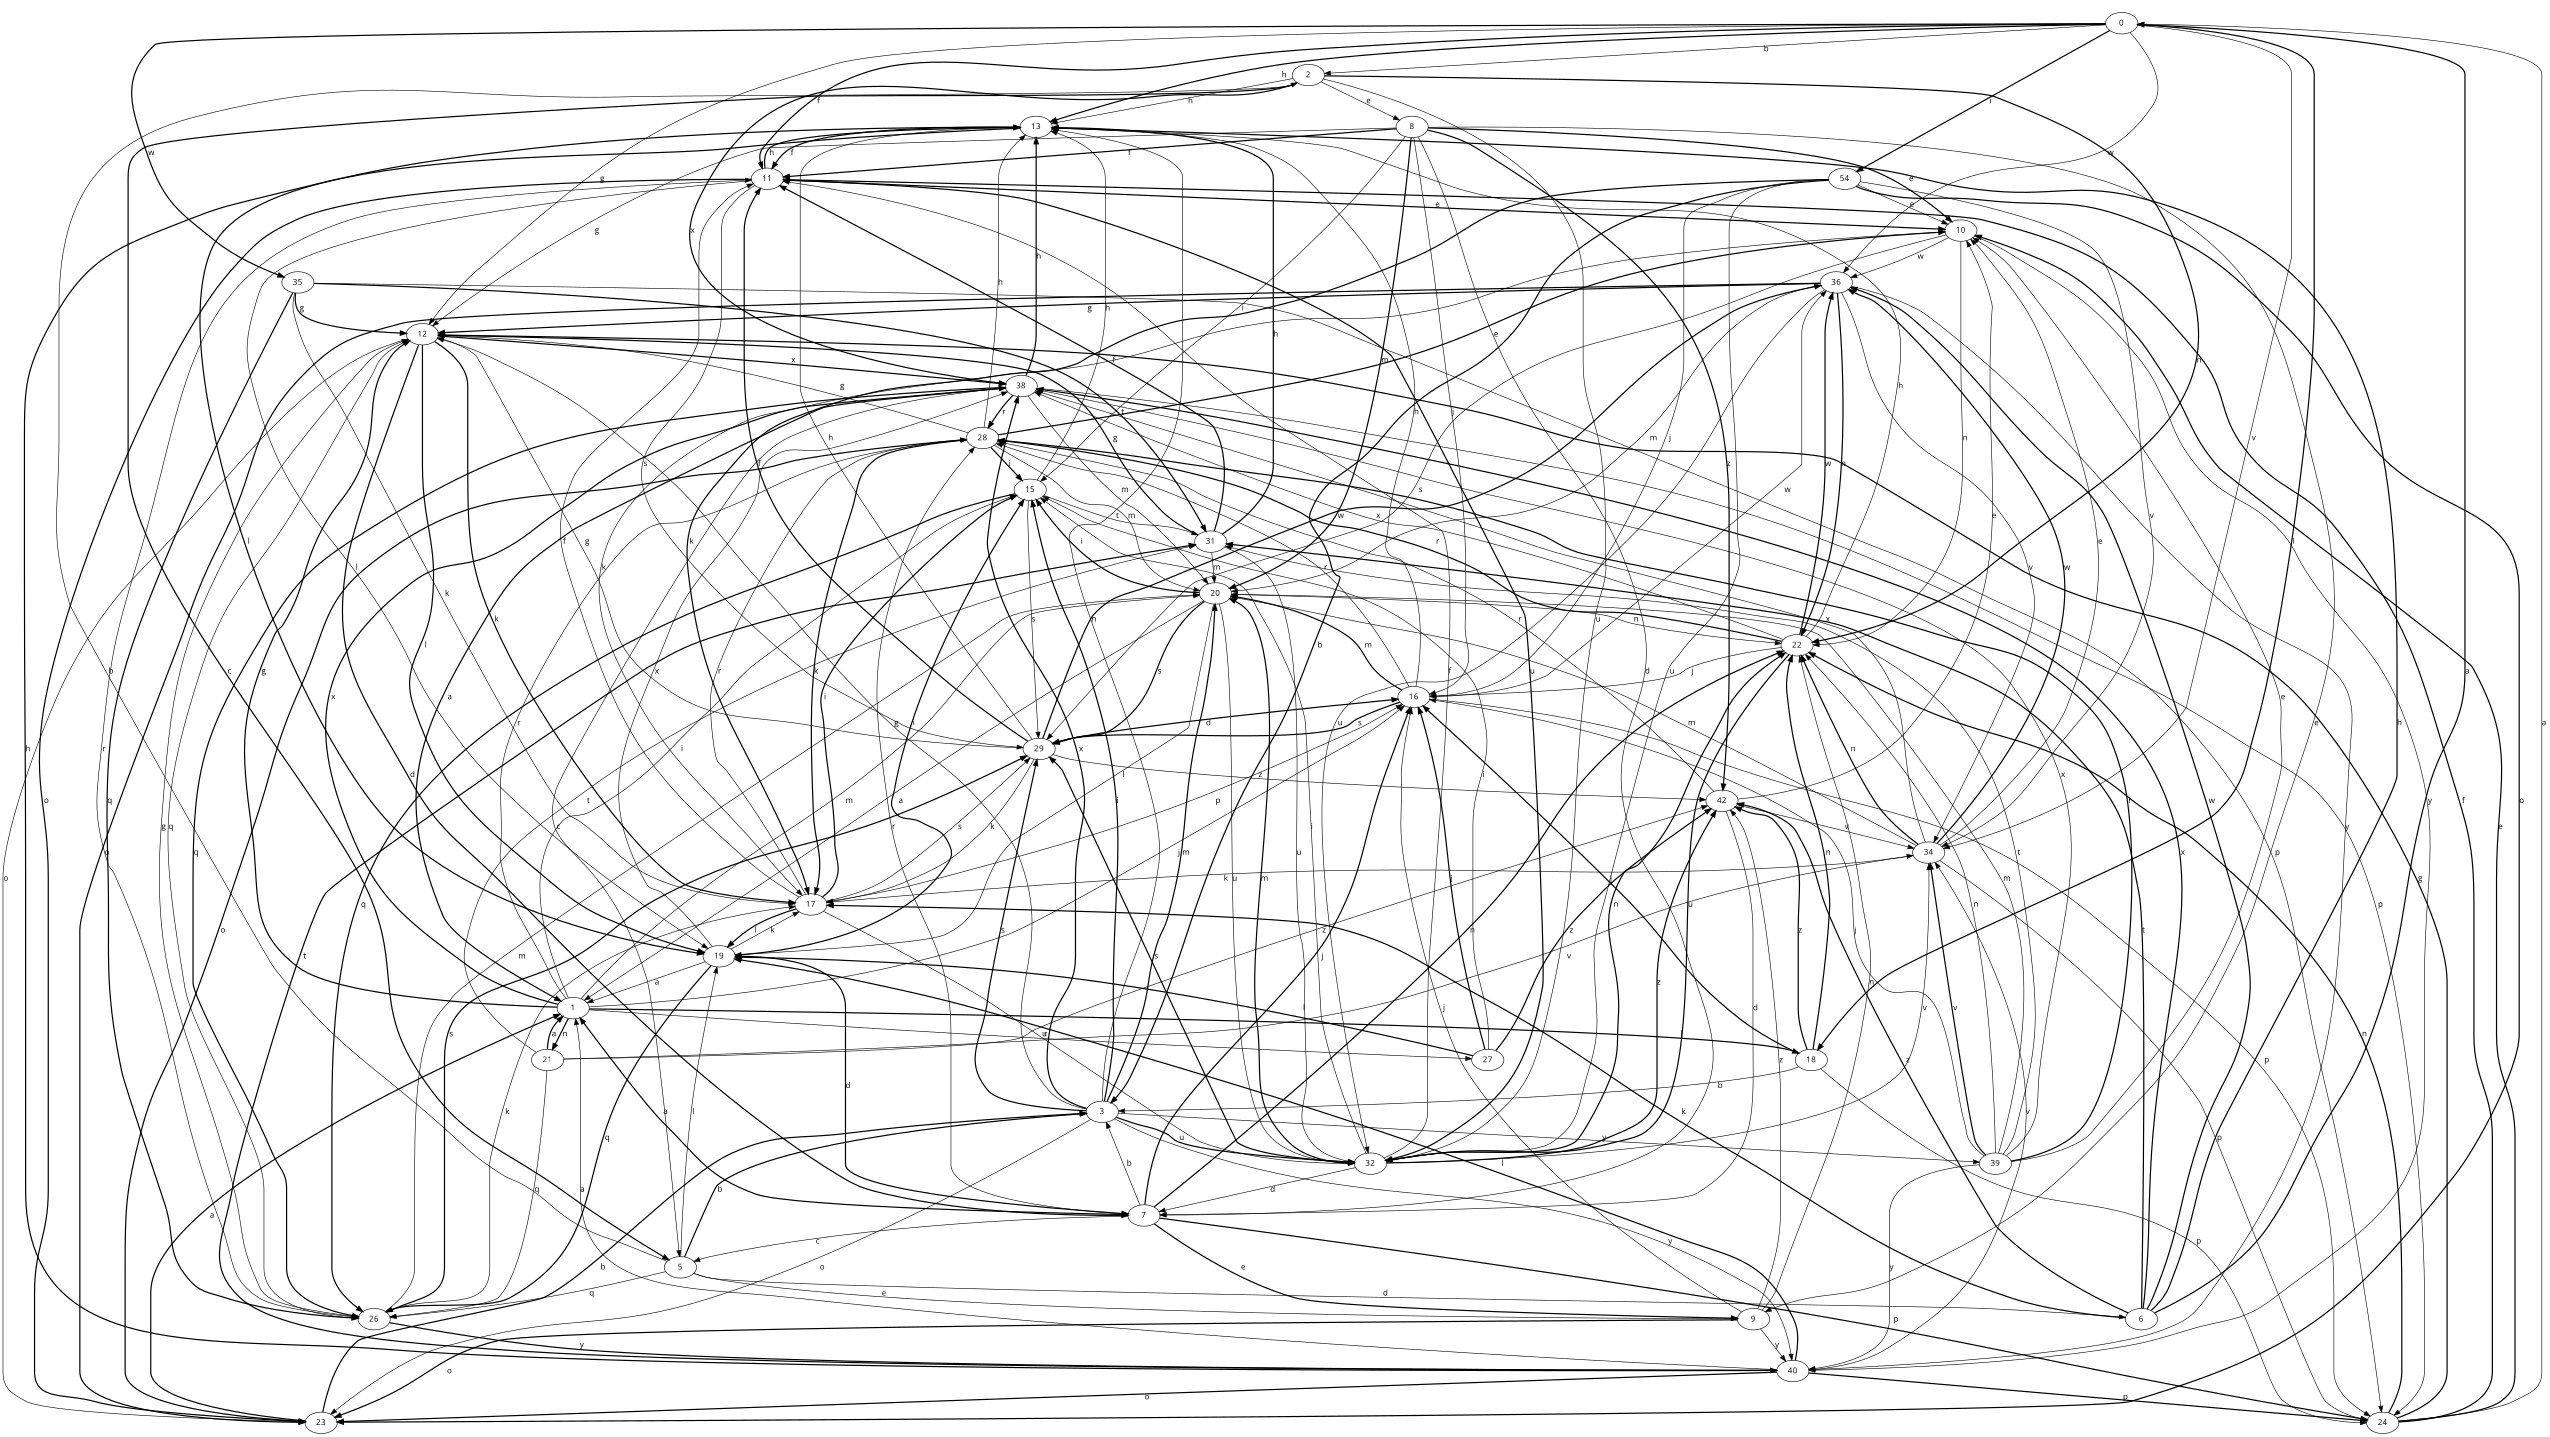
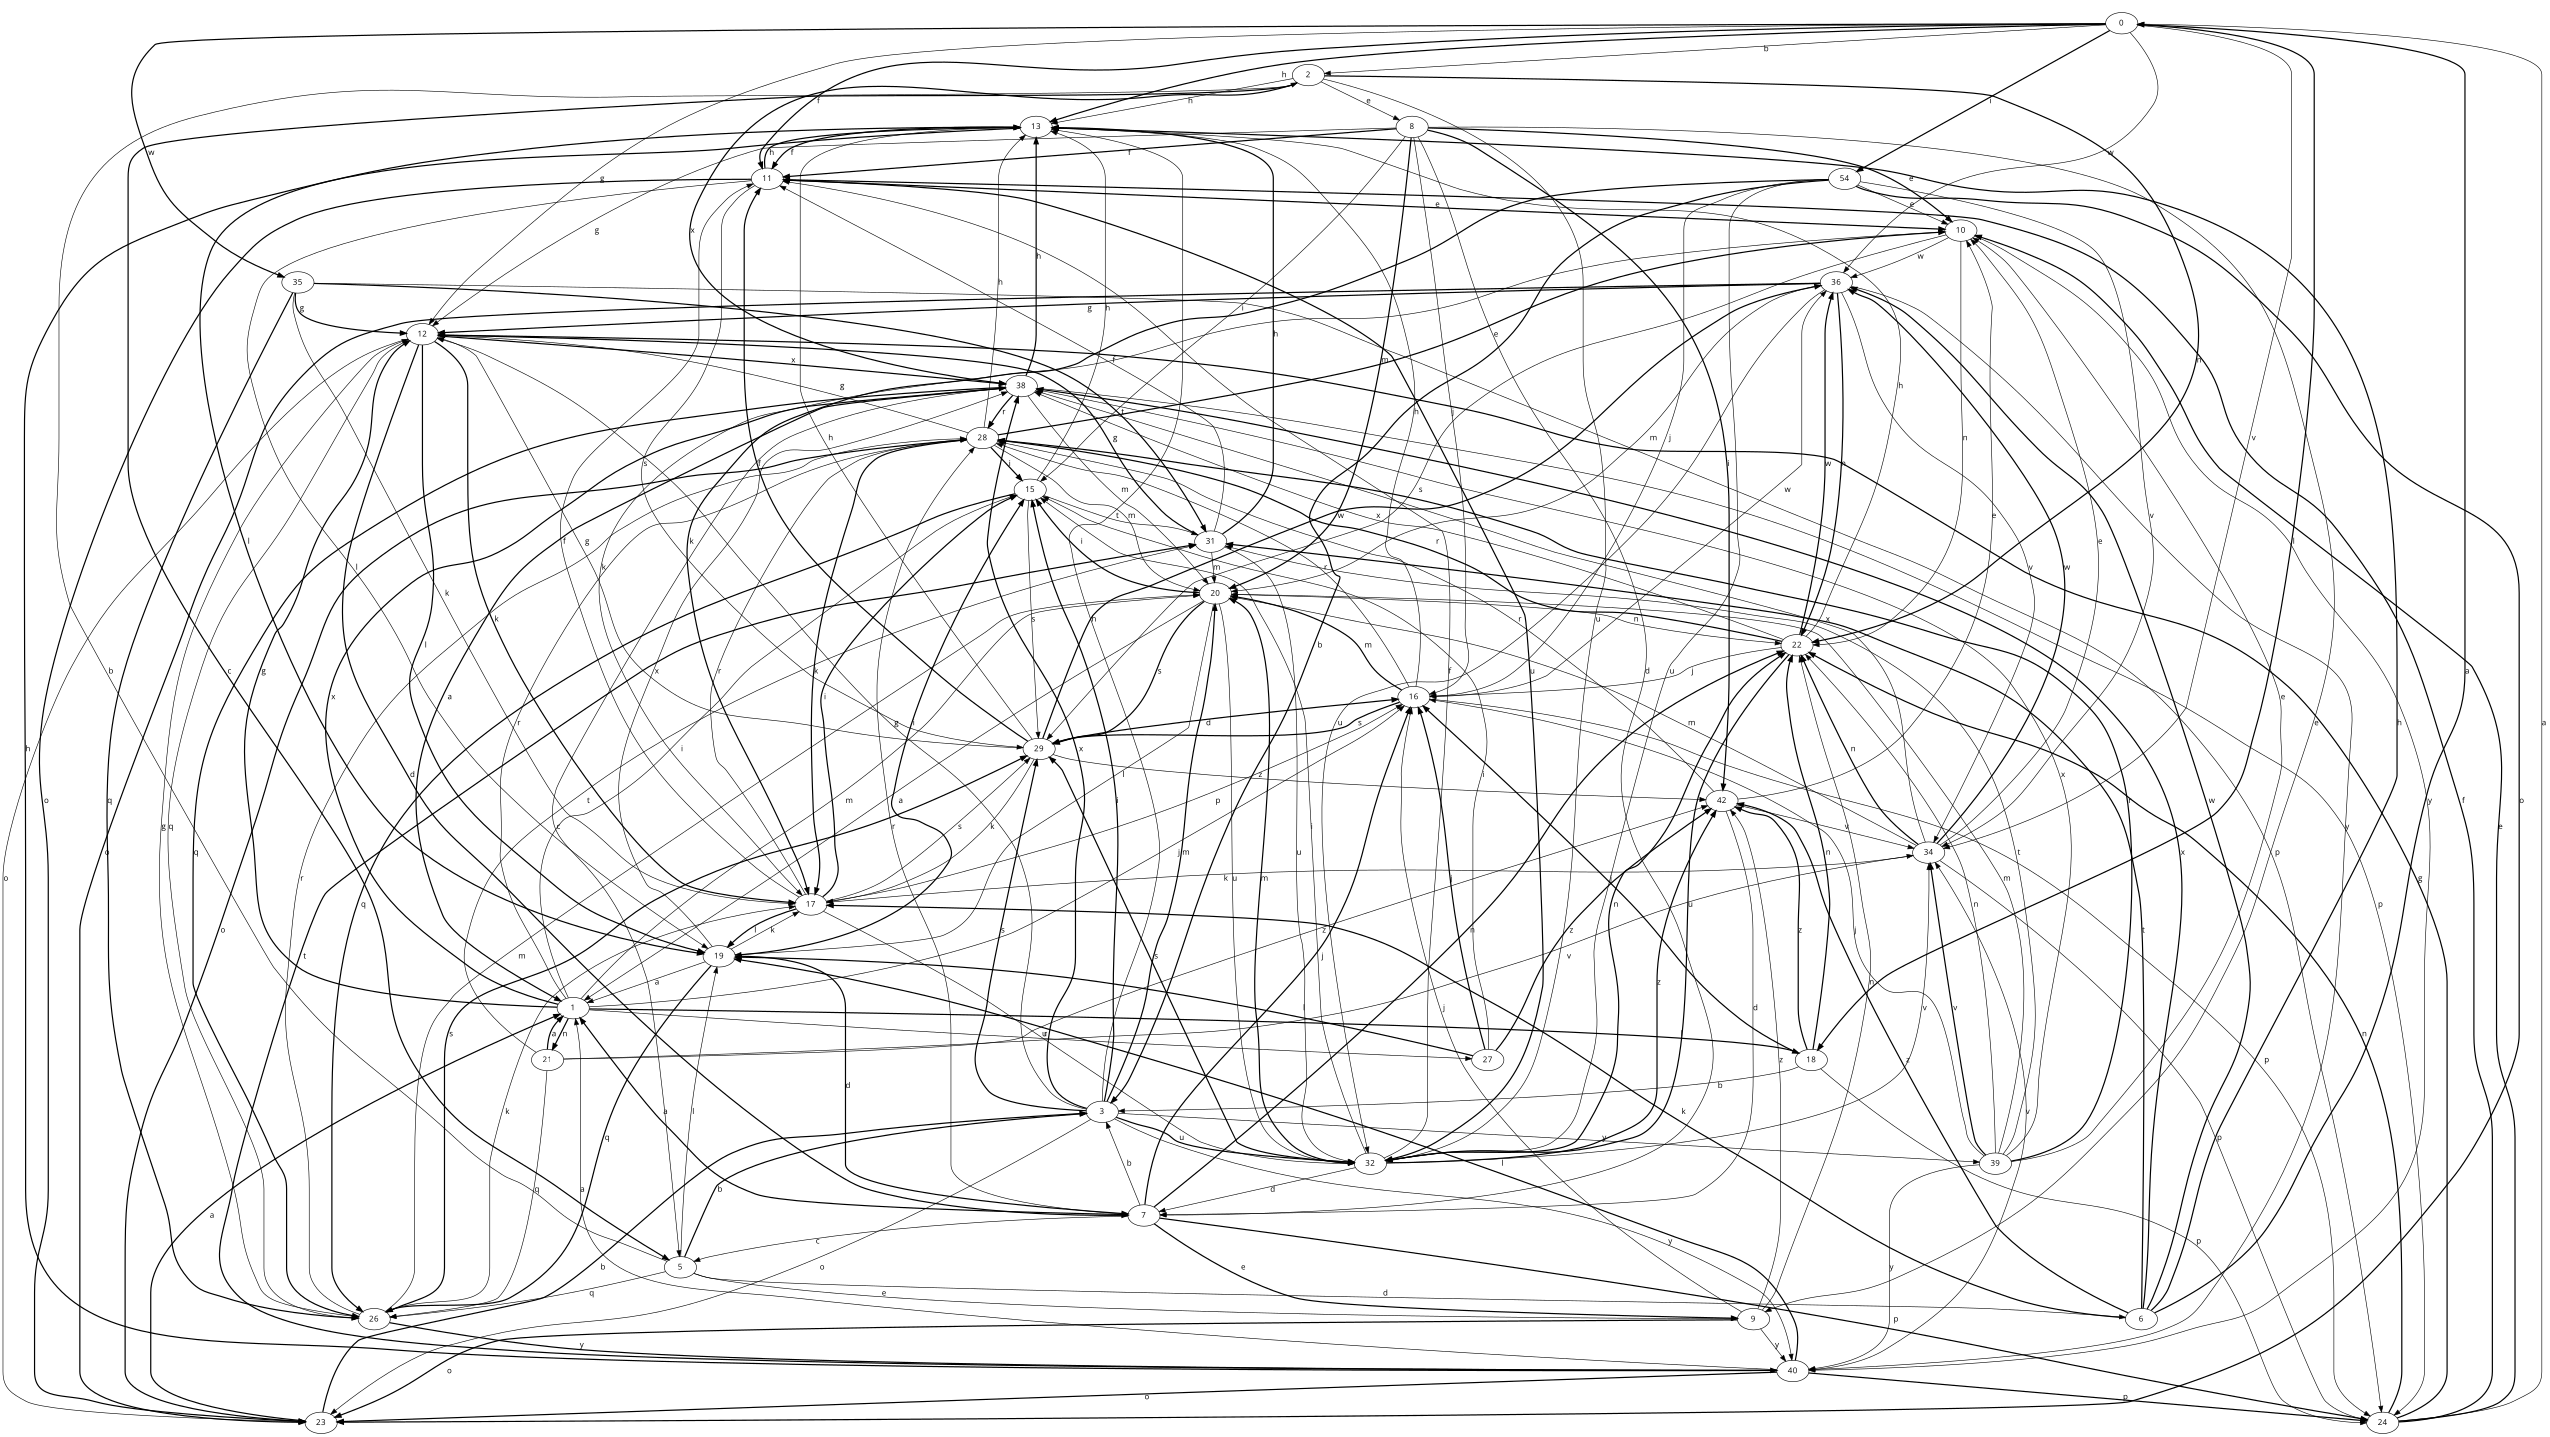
(1049, 329) -> (1049, 329)
(1729, 464) -> (1729, 464)
(119, 626) -> (384, 710)
